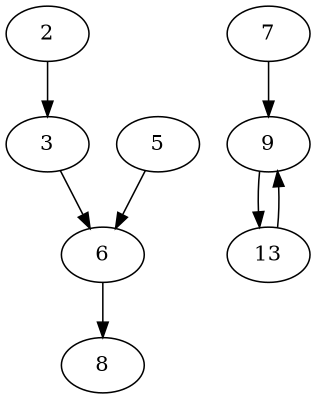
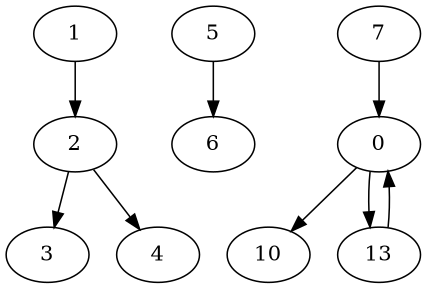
none -> (75, 34)
(269, 144) -> (379, 144)
(72, 193) -> none
none -> (158, 255)
none -> (269, 255)
(103, 365) -> none
